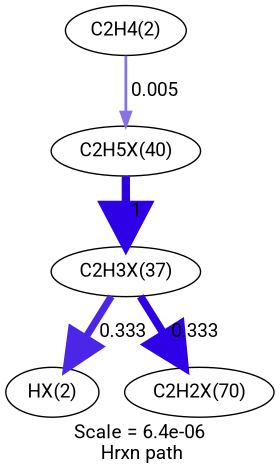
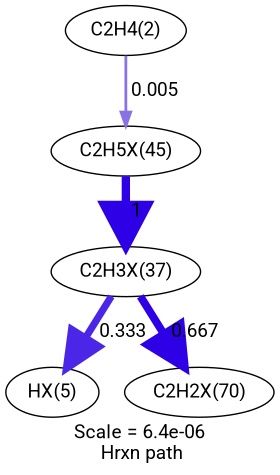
(126, 151) -> (126, 151)
(192, 332) -> (192, 332)
(52, 392) -> (52, 392)
